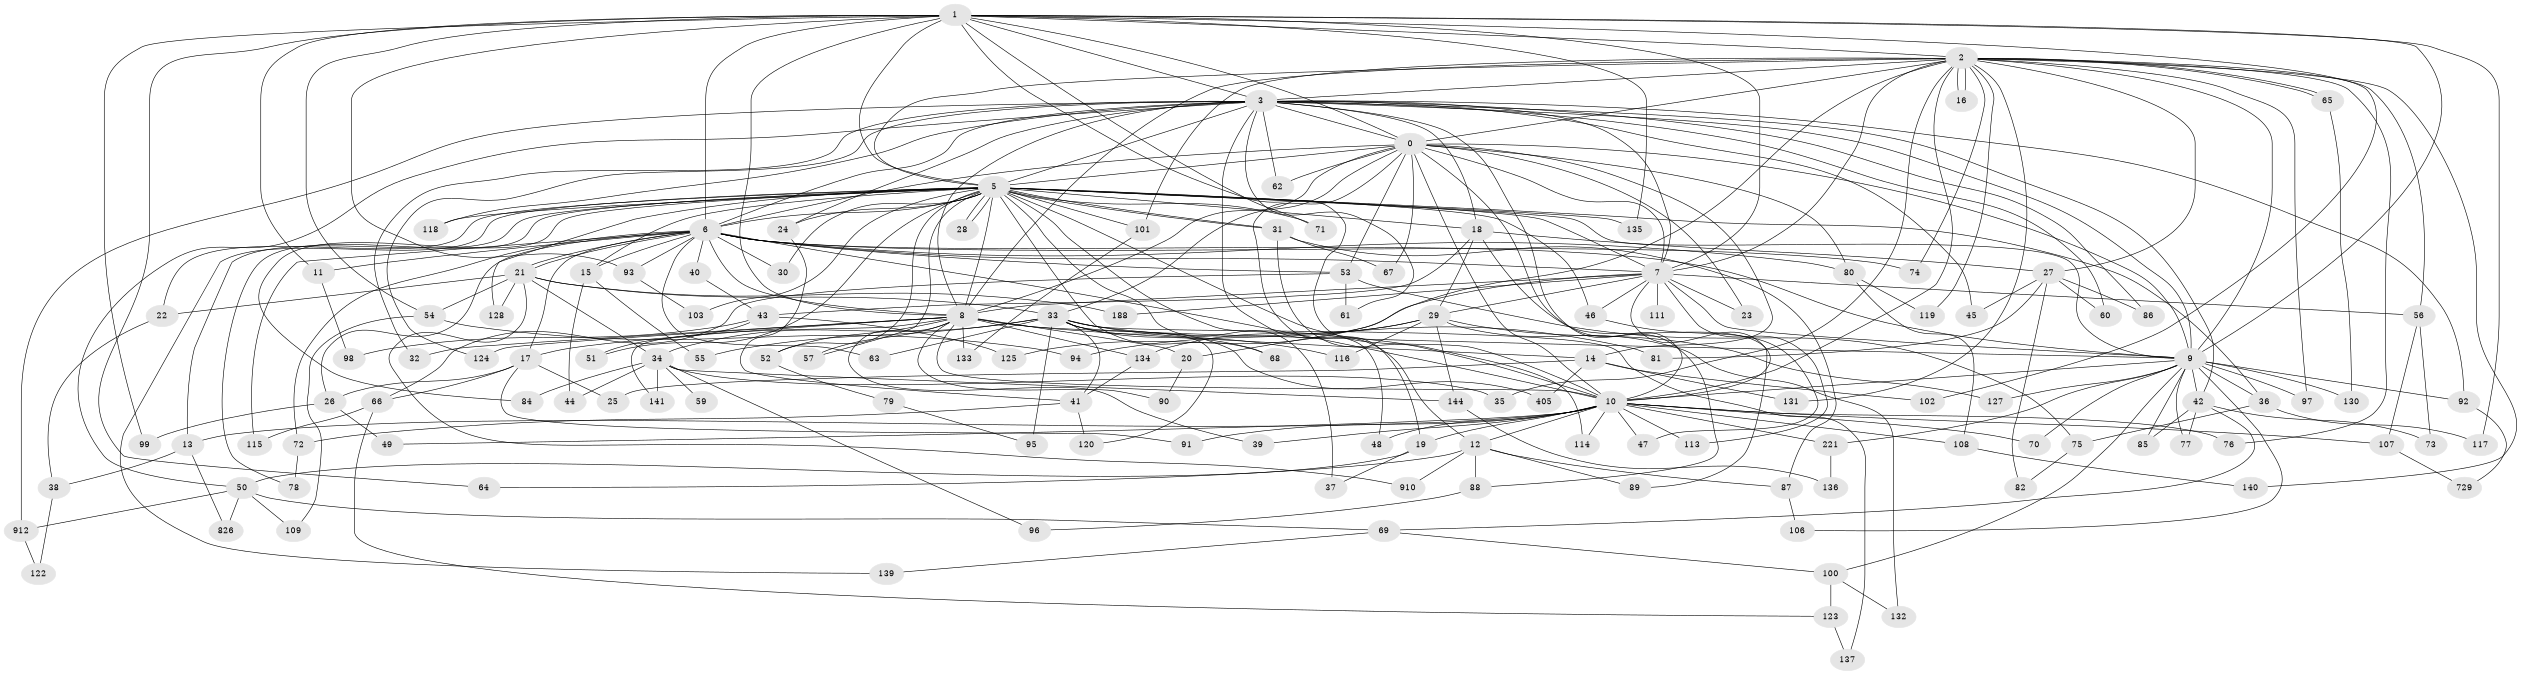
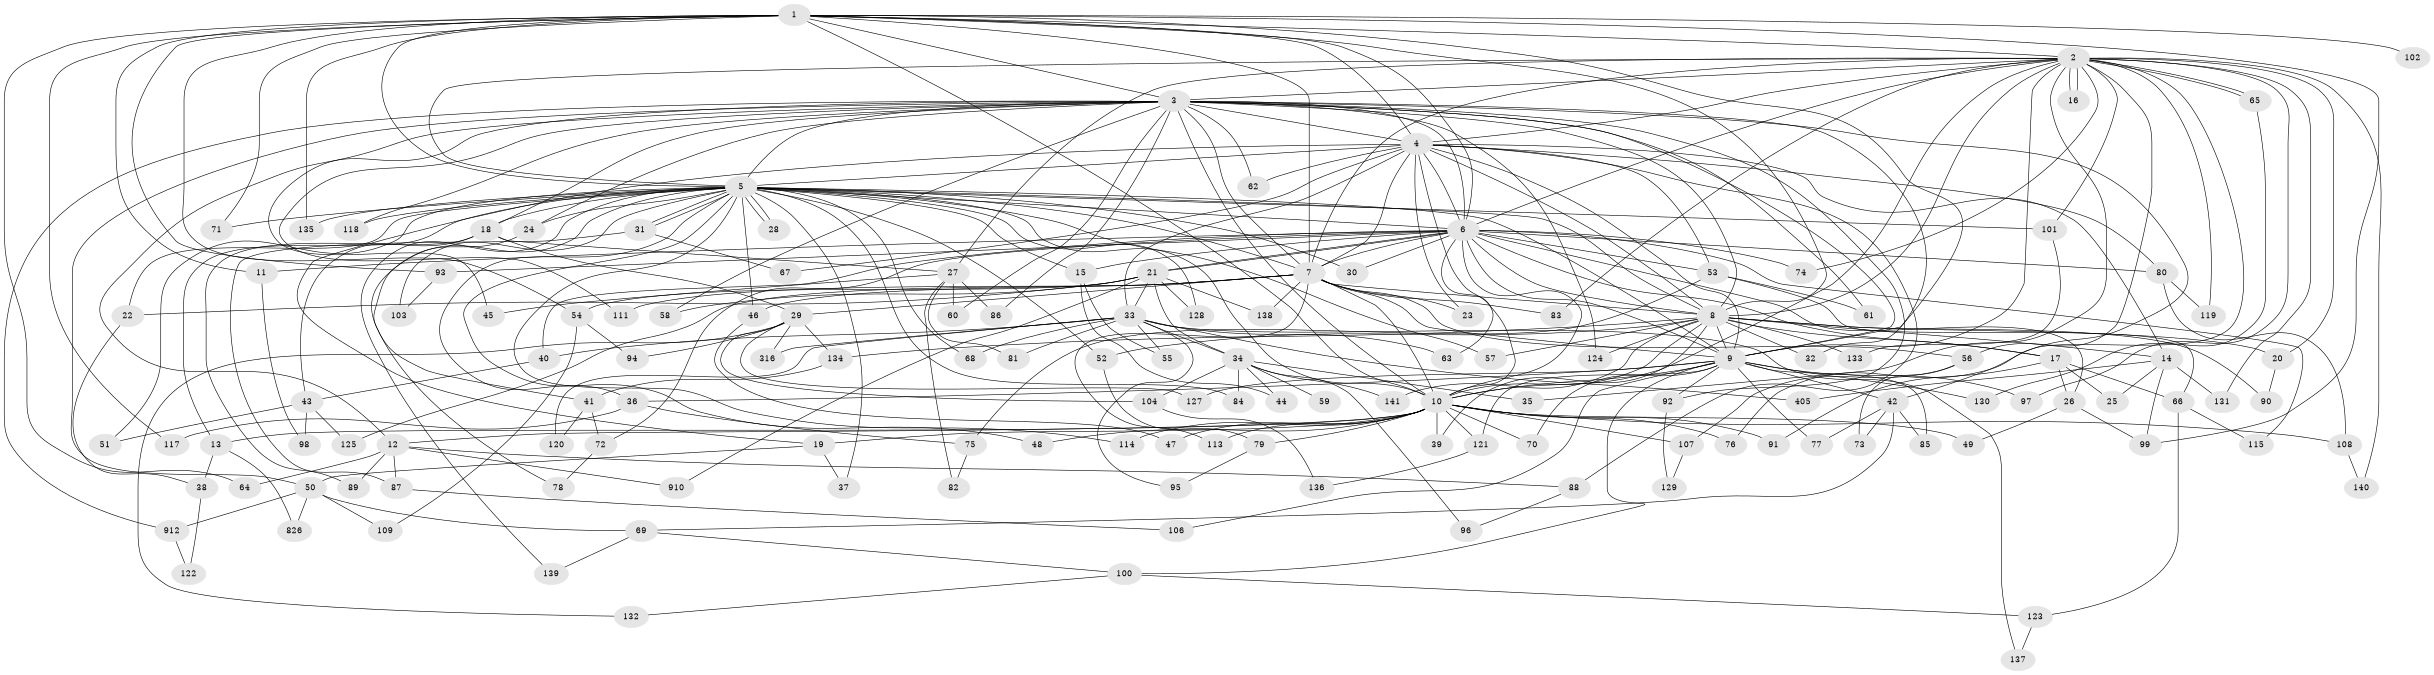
none -> (1776, 118)
none -> (528, 138)
(1410, 144) -> (1417, 144)
none -> (665, 316)
(1120, 316) -> (1265, 316)
none -> (1556, 316)
(1414, 346) -> (663, 389)
(1100, 356) -> (837, 335)
(1342, 359) -> (767, 359)
(1758, 385) -> (2154, 401)
(1456, 402) -> (1150, 402)
none -> (1351, 430)
(1831, 445) -> (1481, 445)
(2464, 488) -> (1669, 488)
